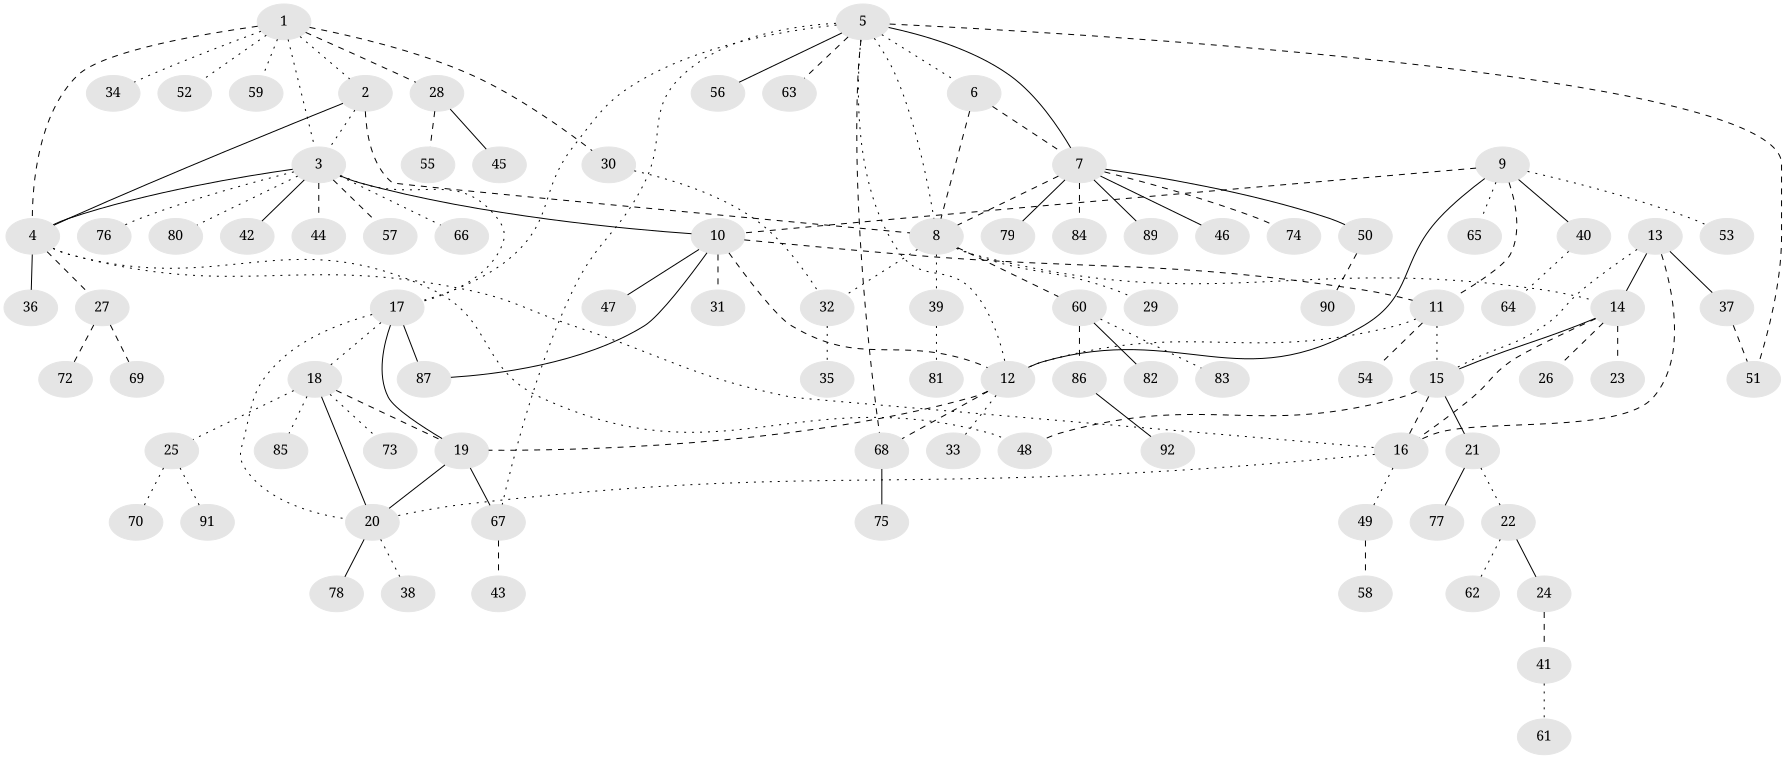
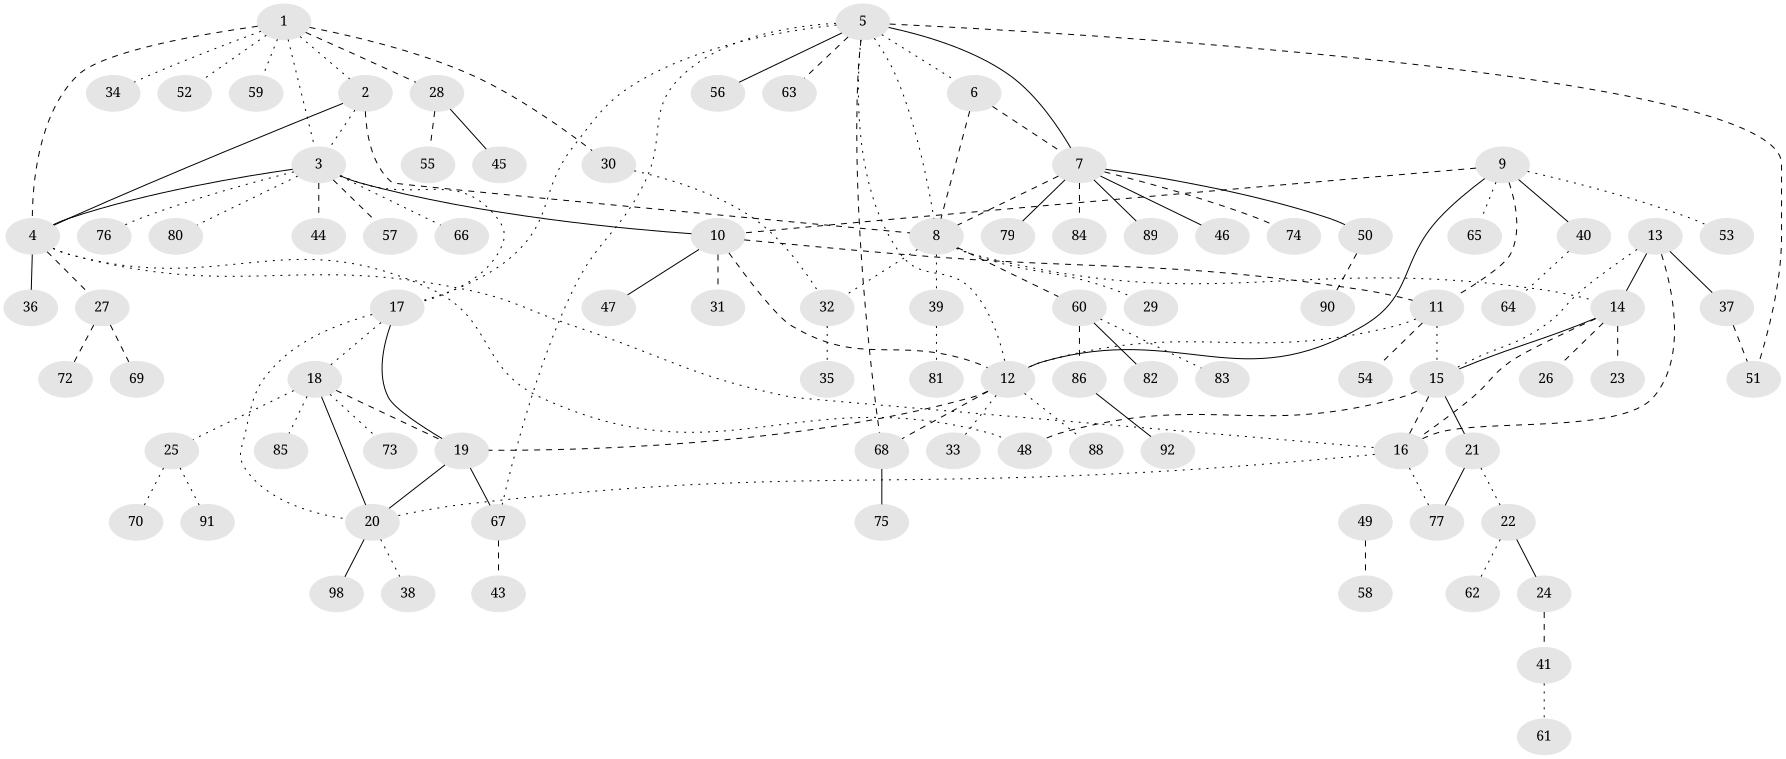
(247, 236) -> none
(424, 379) -> none
none -> (1096, 451)
(1383, 487) -> (1419, 487)
(337, 594) -> (337, 594)
